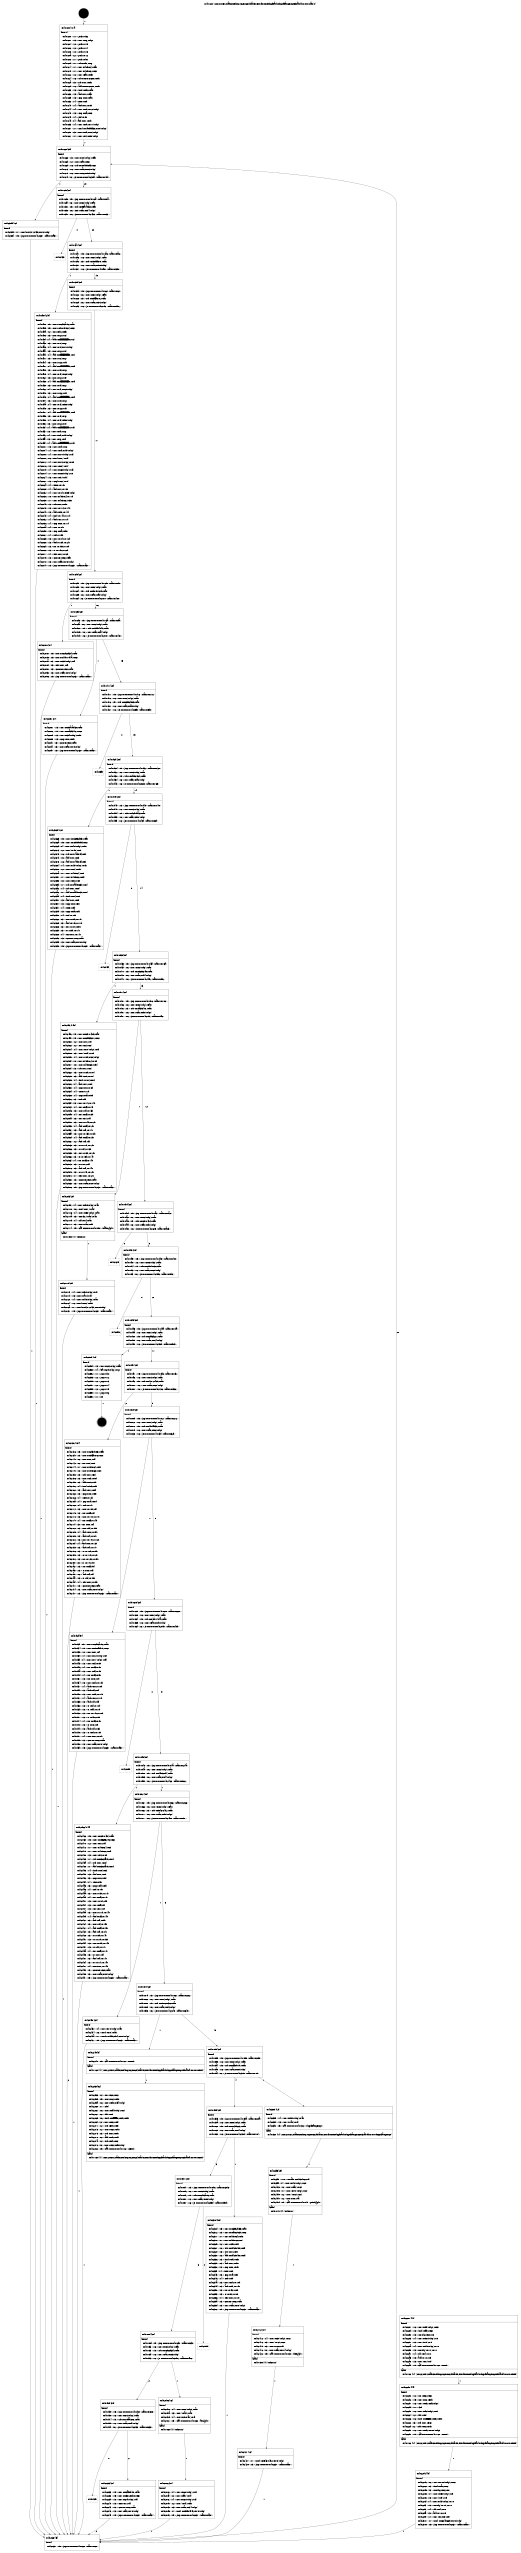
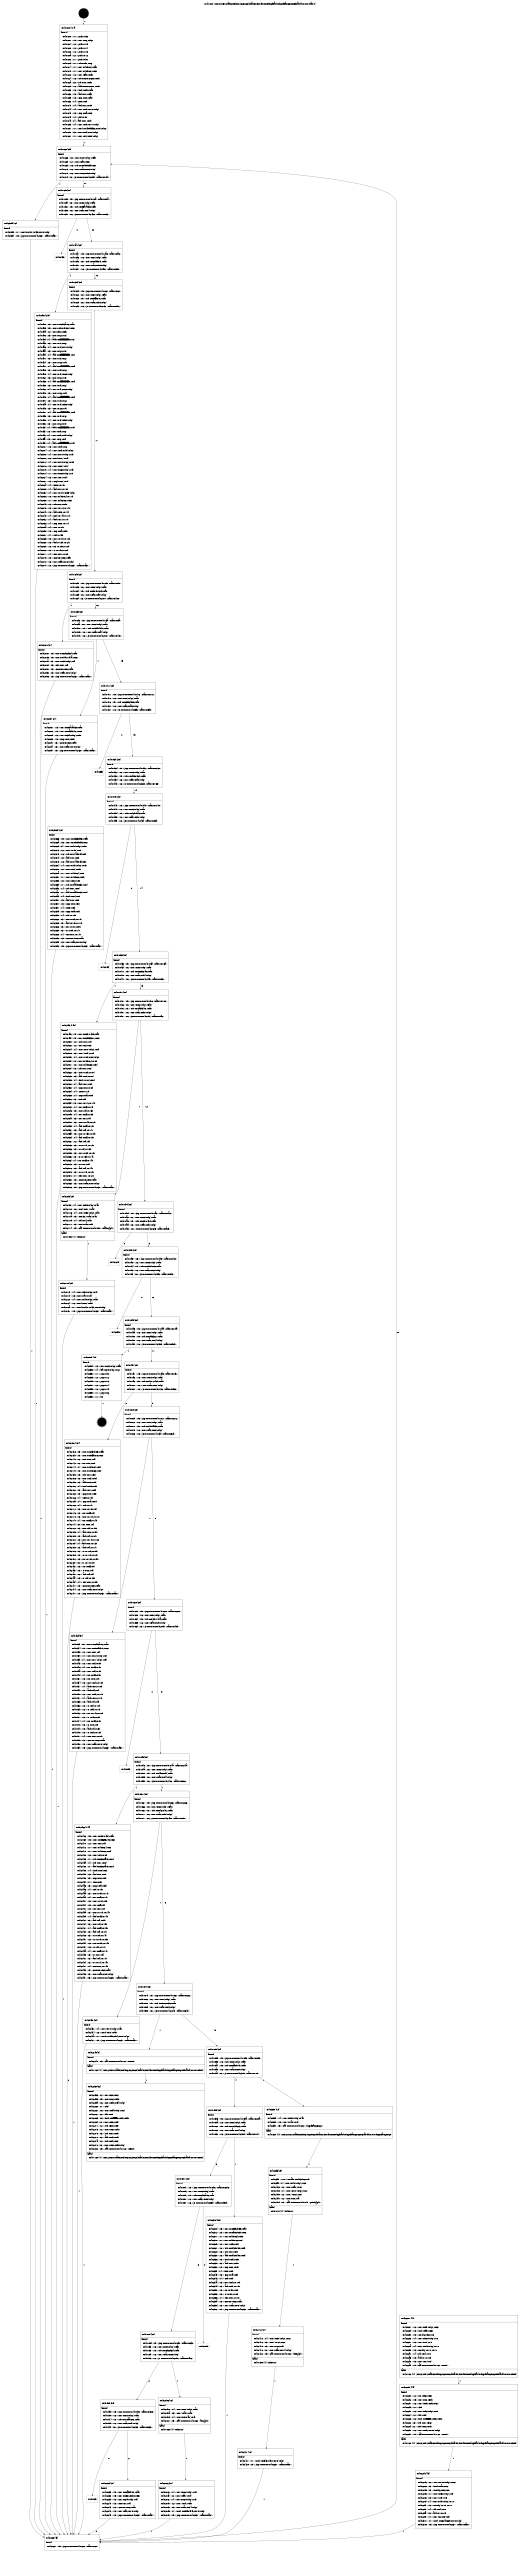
(85, 184) -> (85, 184)
(98, 806) -> none
